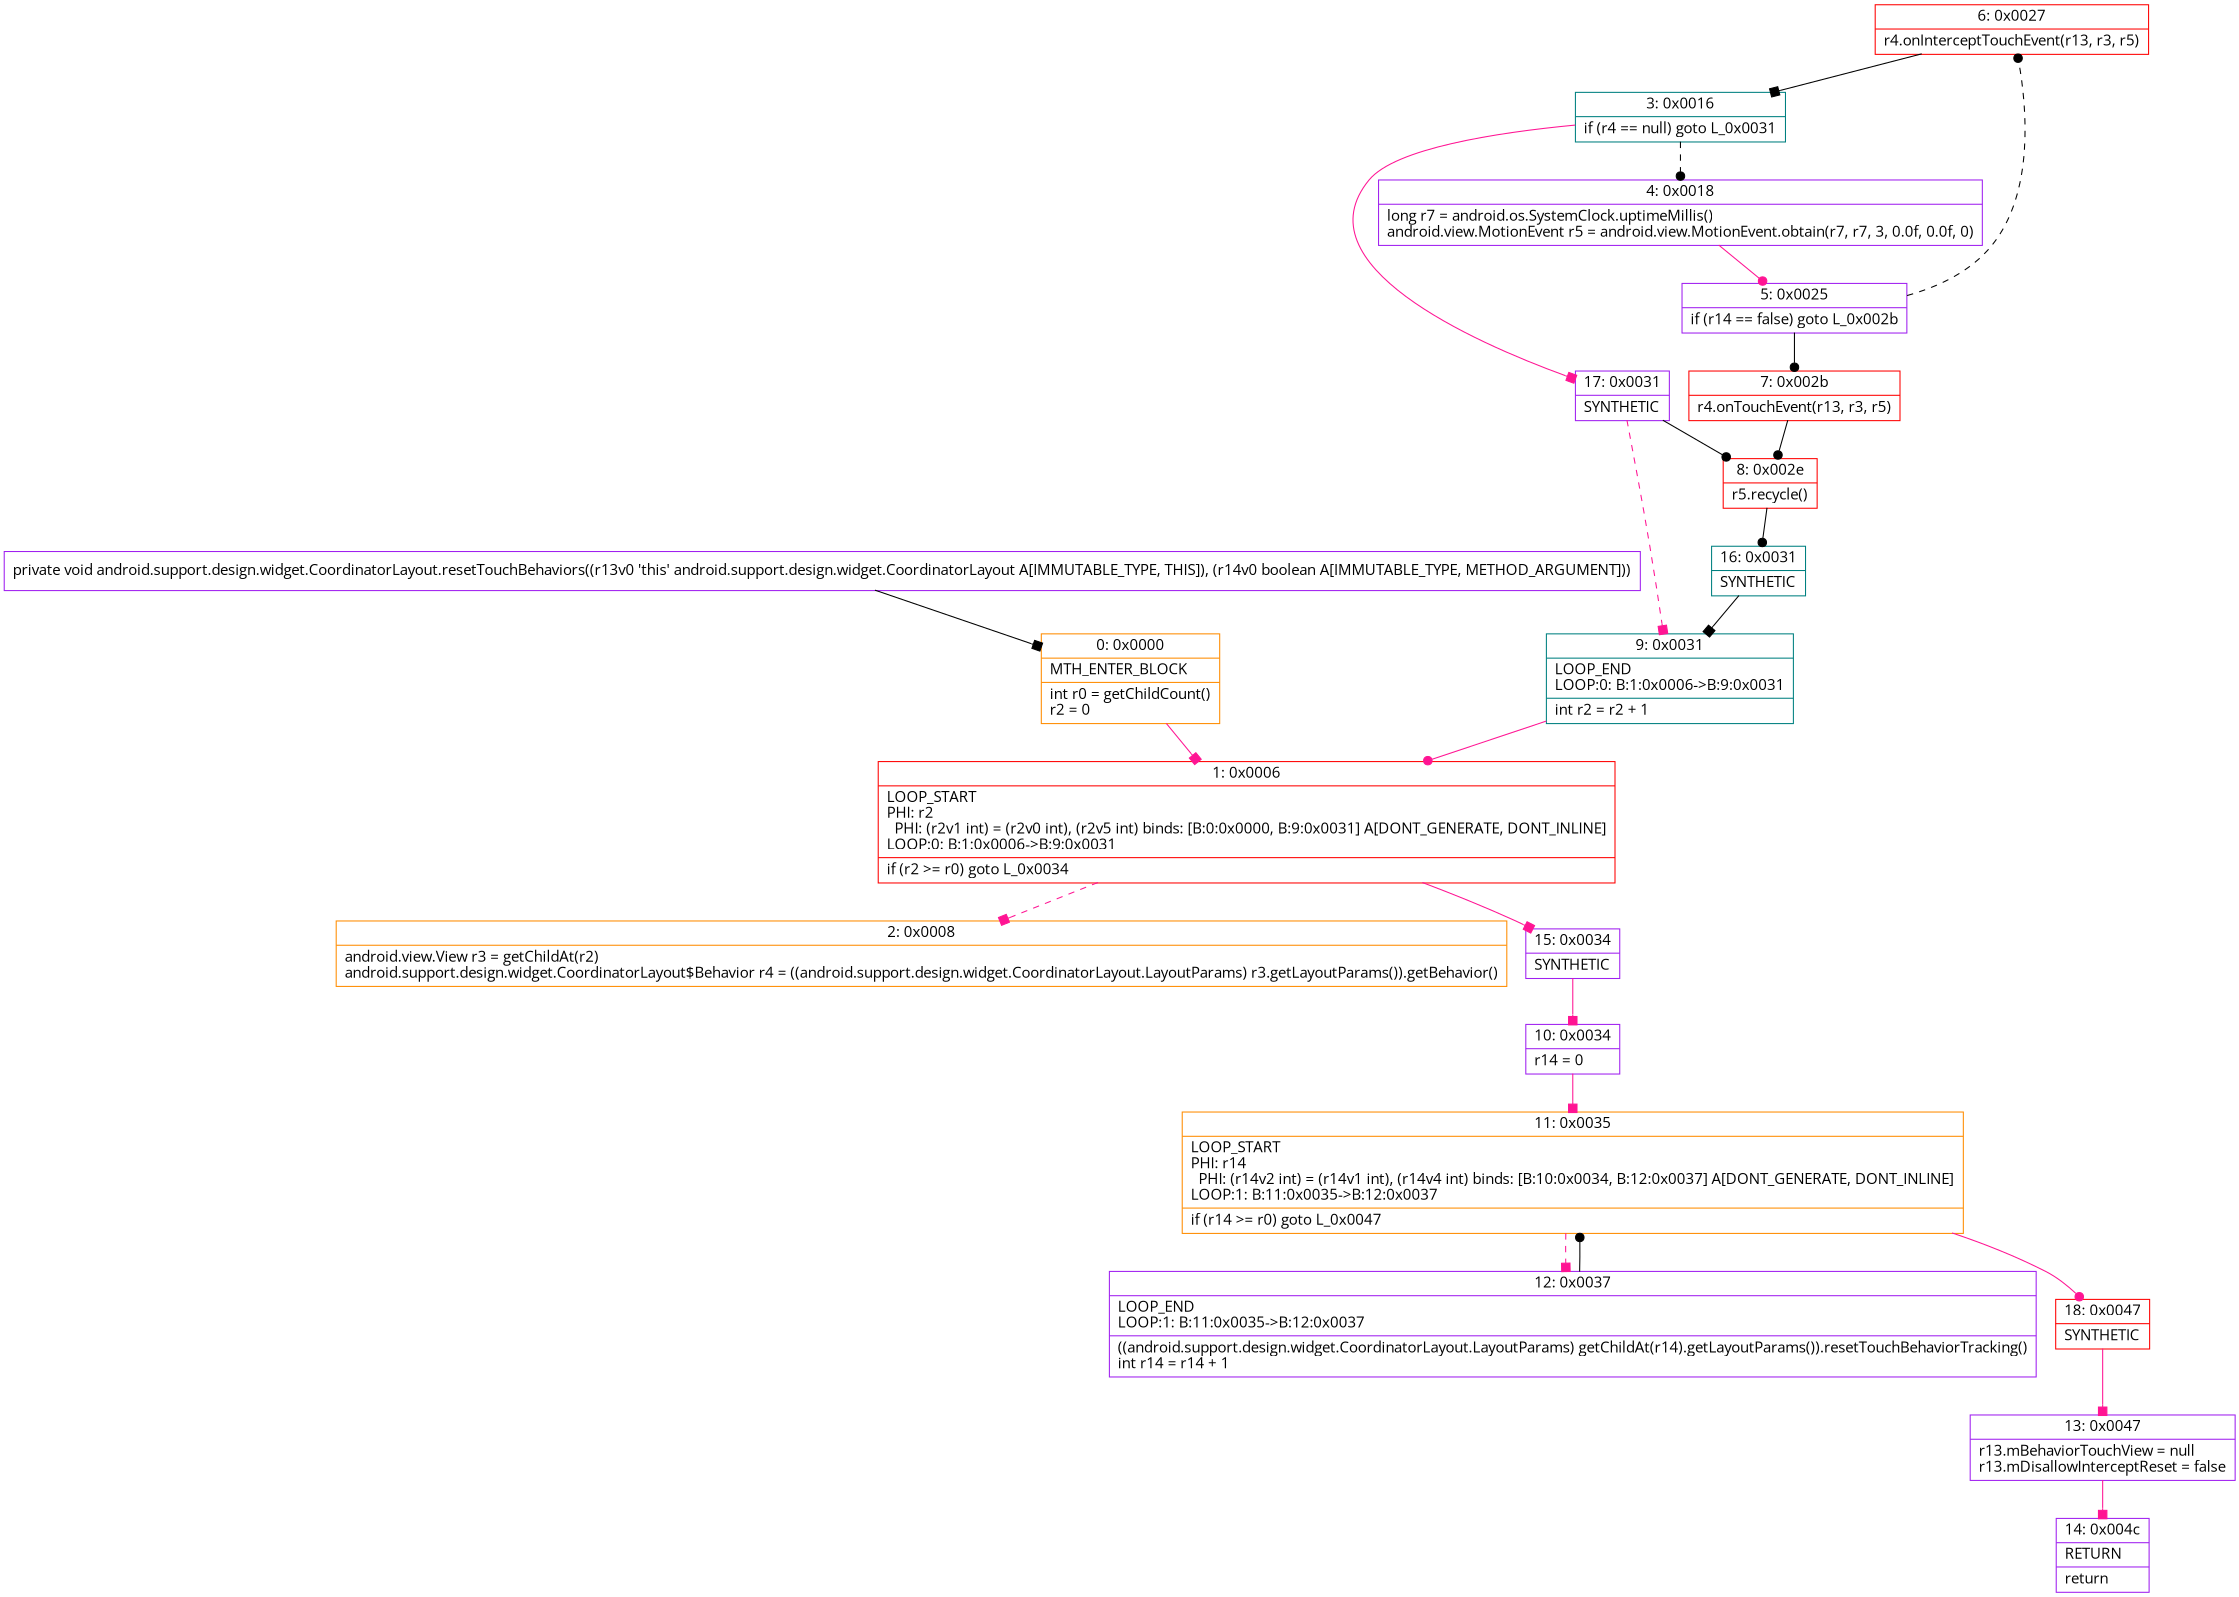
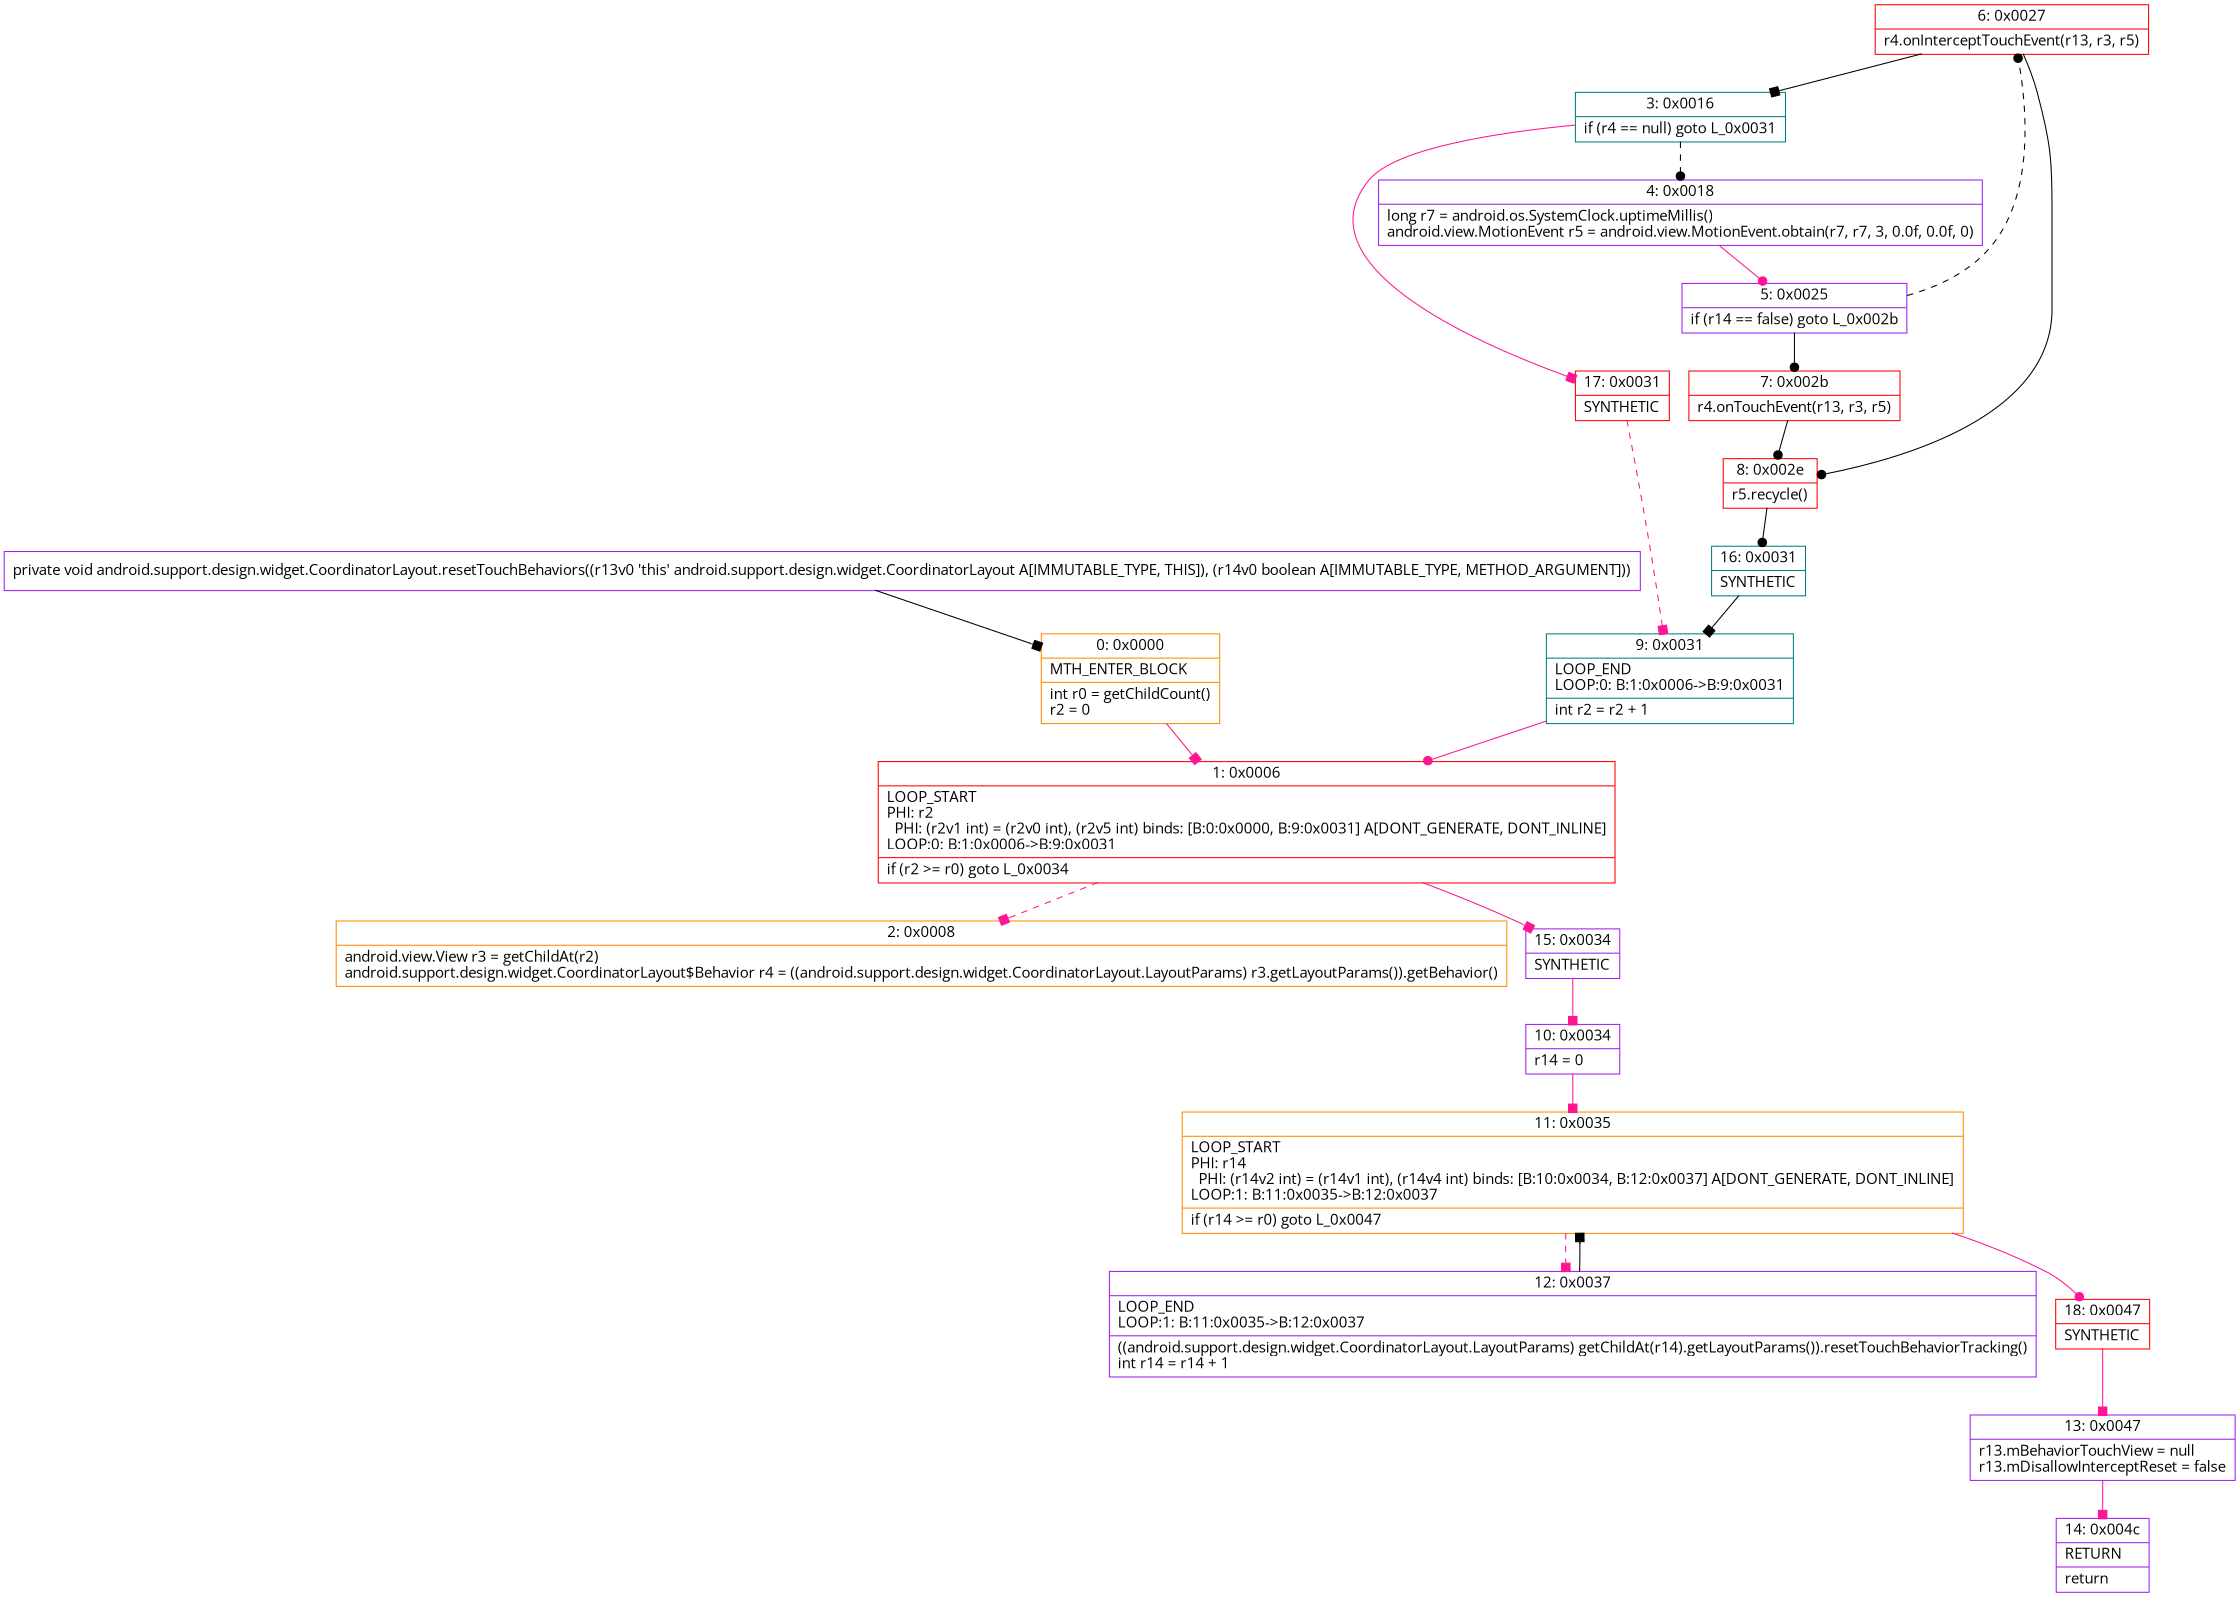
(1622, 396) -> (1622, 396)
(1693, 437) -> (2048, 330)
(1580, 1257) -> (1580, 1257)
